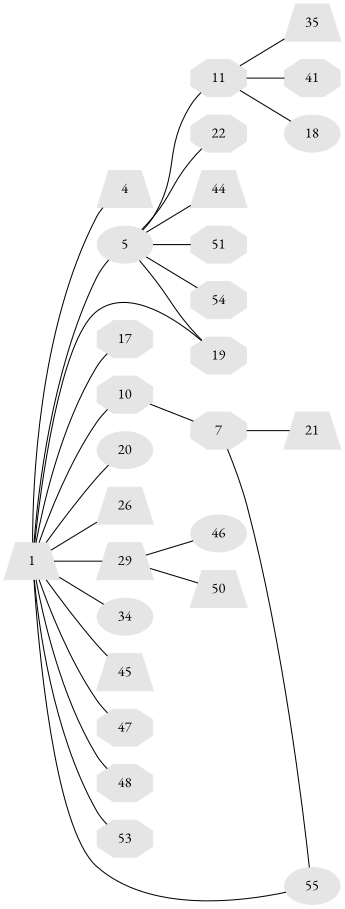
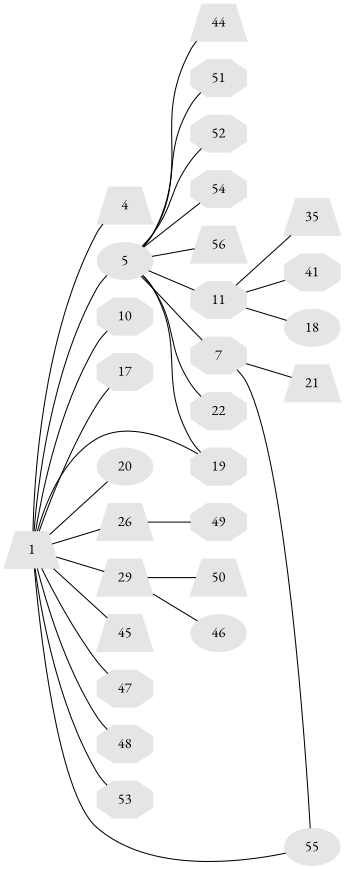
none -> (219, 134)
none -> (219, 245)
(172, 413) -> (172, 308)
none -> (219, 522)
(125, 617) -> none
